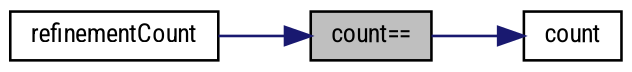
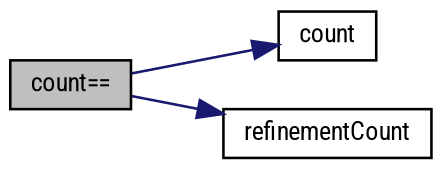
(252, 36) -> (165, 102)
